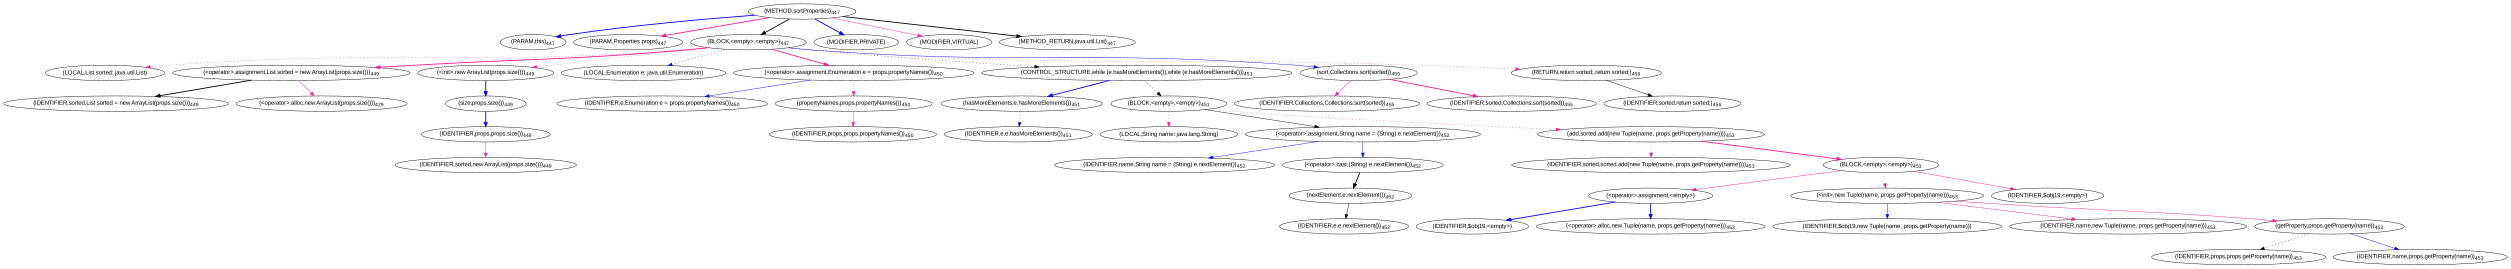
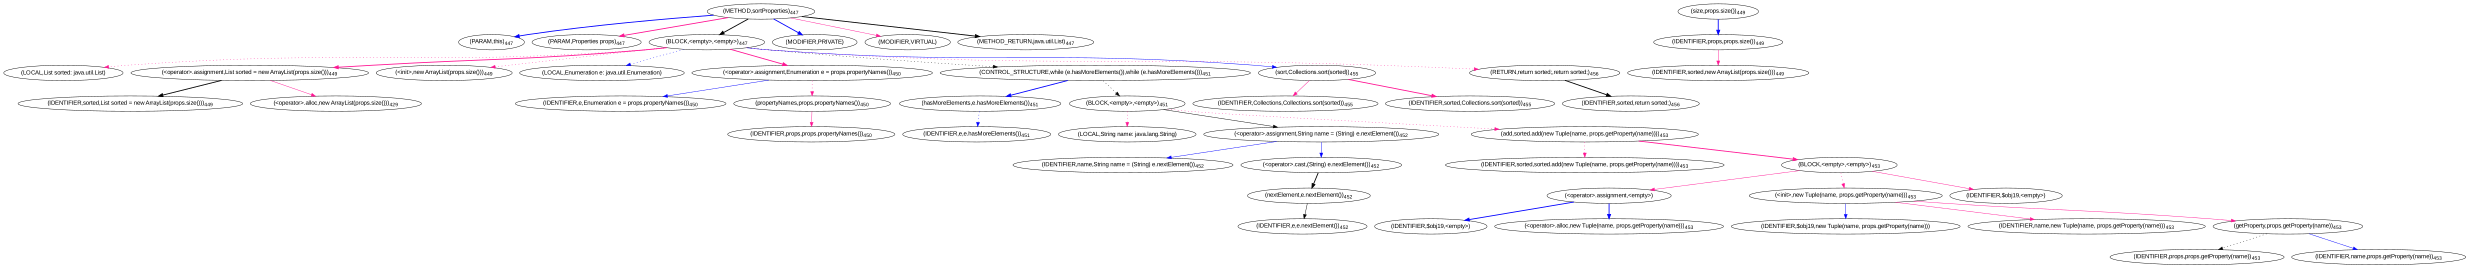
(486, 86) -> none
(1627, 88) -> (1586, 88)
